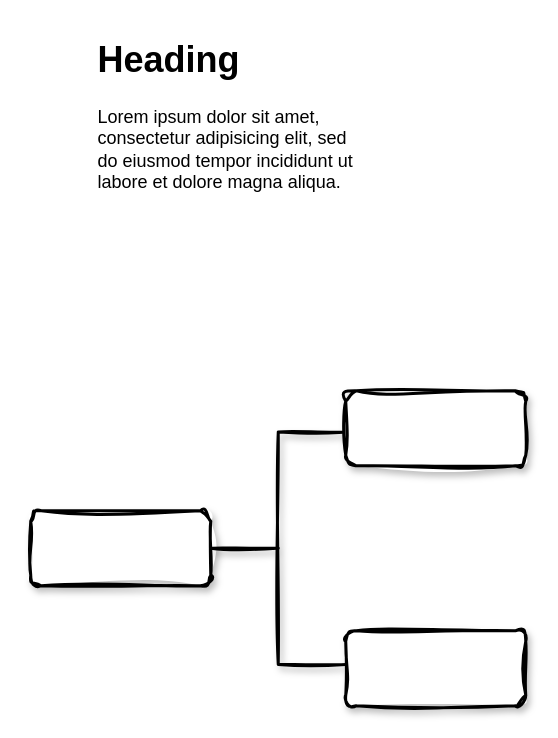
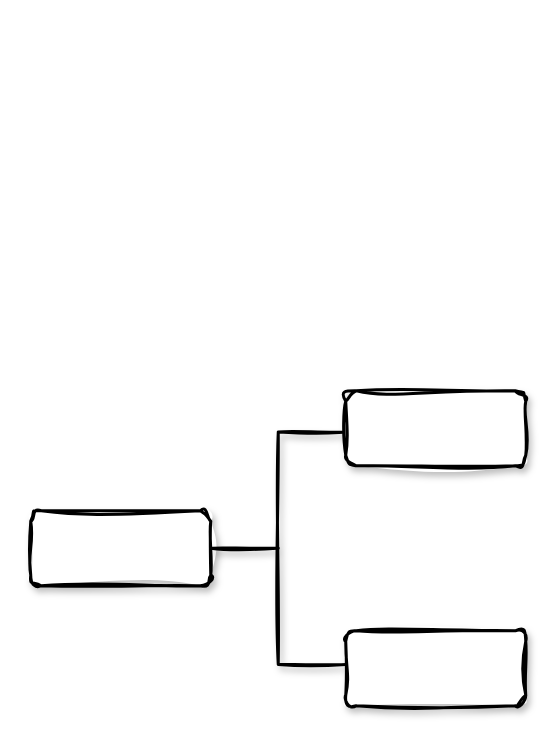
(233, 121) -> none
